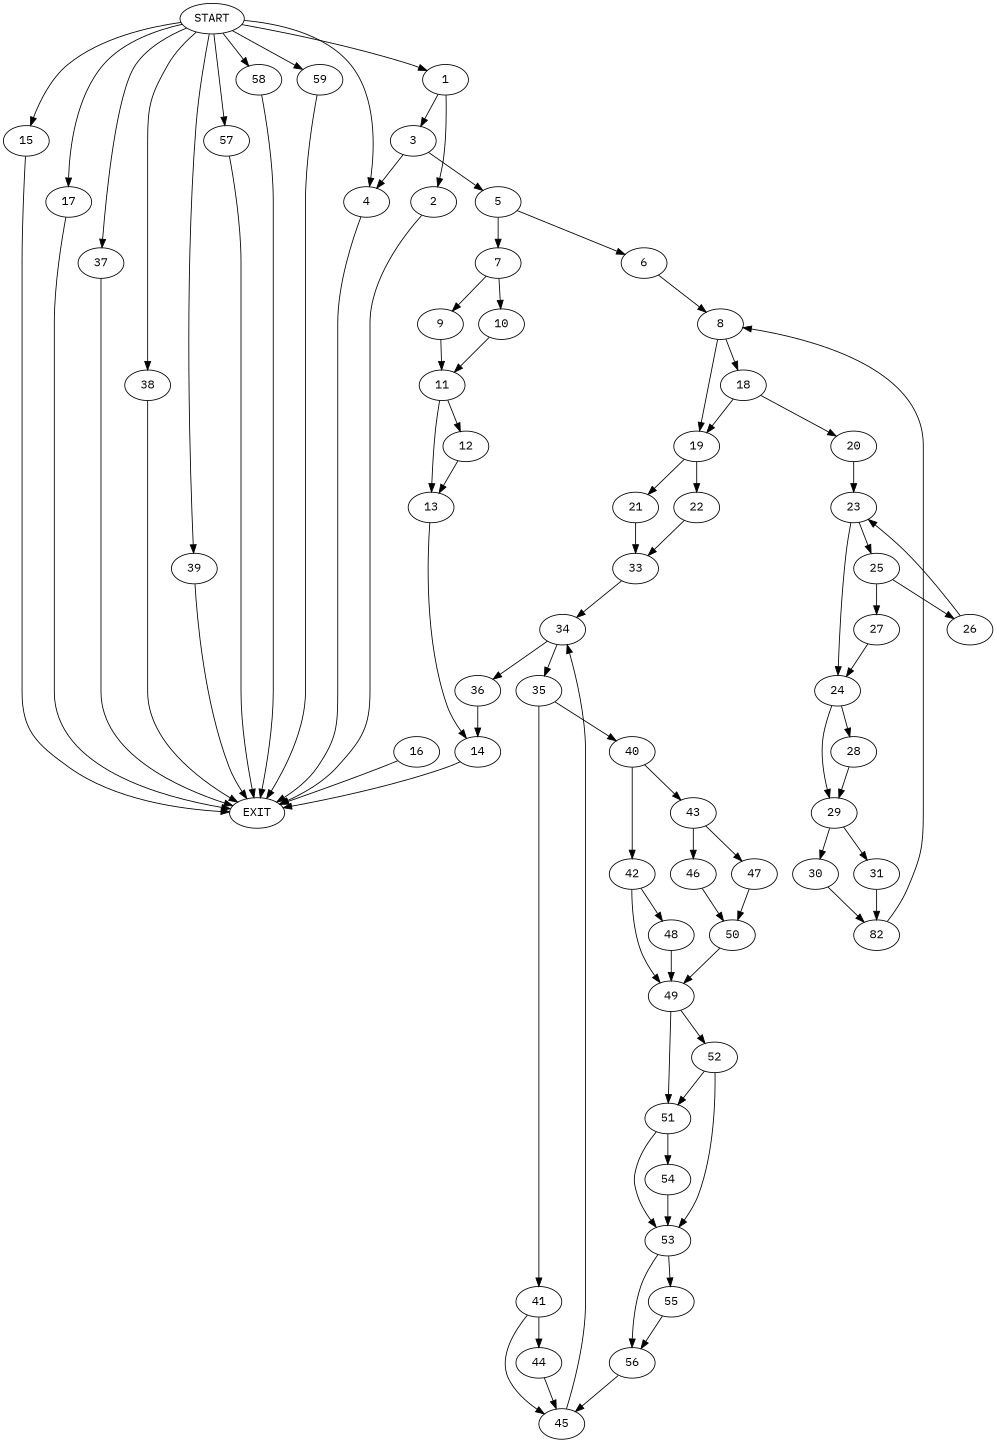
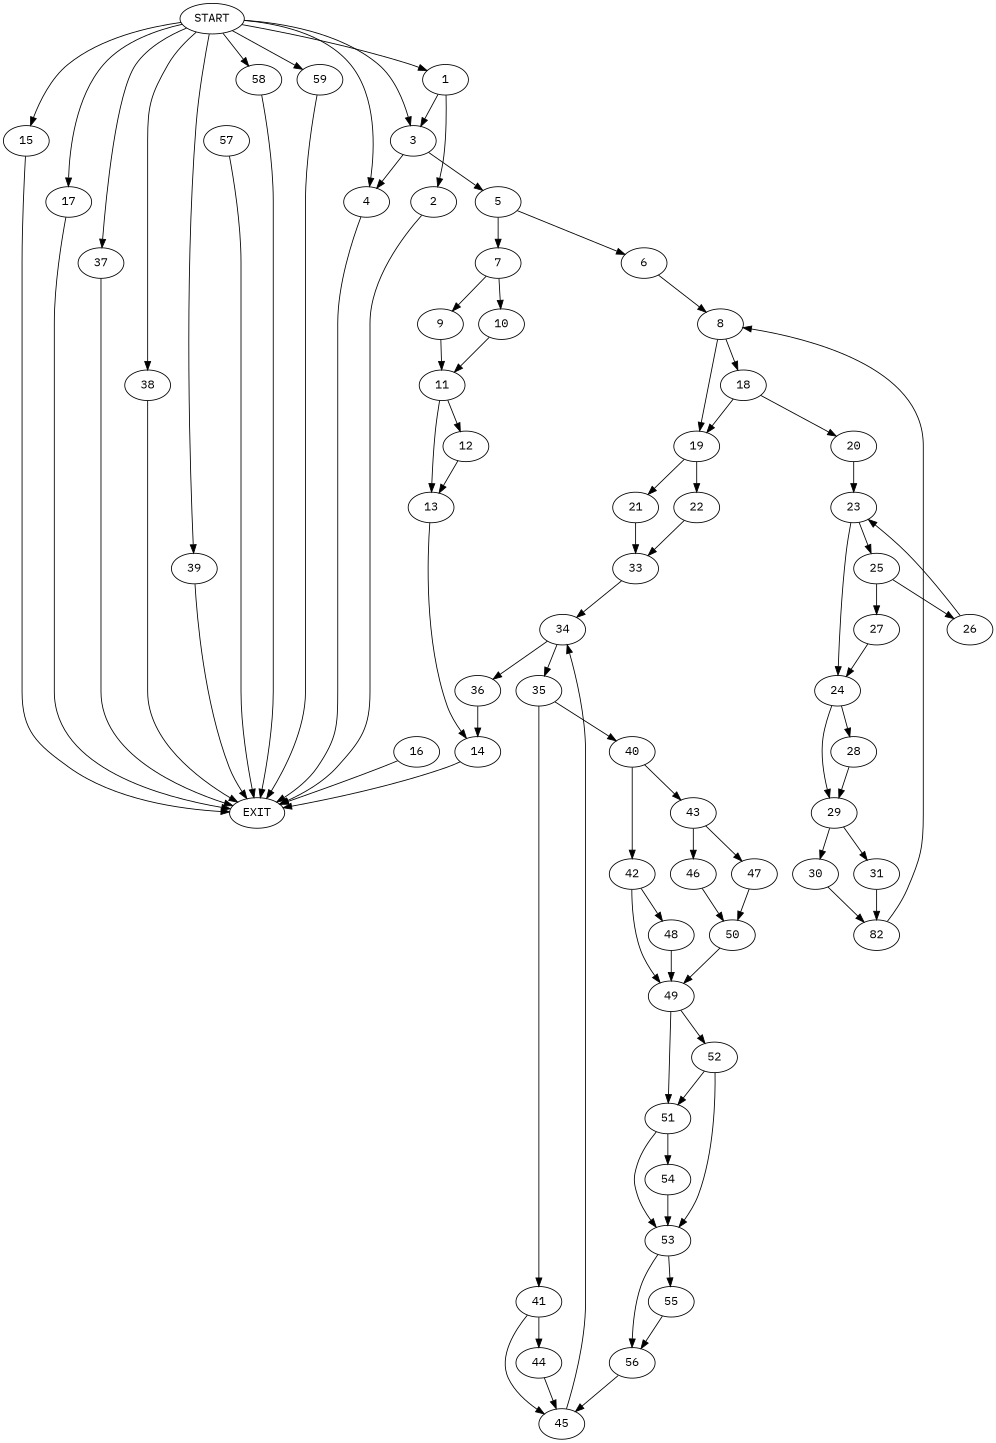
(219, 75) -> (329, 37)
